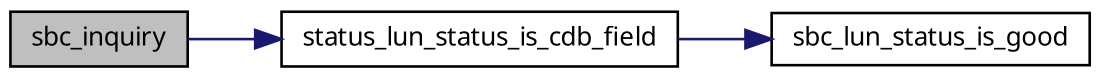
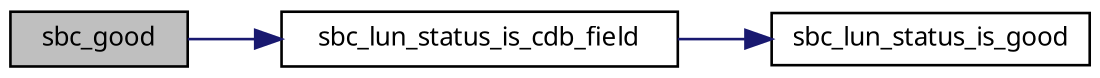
(99, 39) -> (99, 39)
(480, 39) -> (480, 39)
